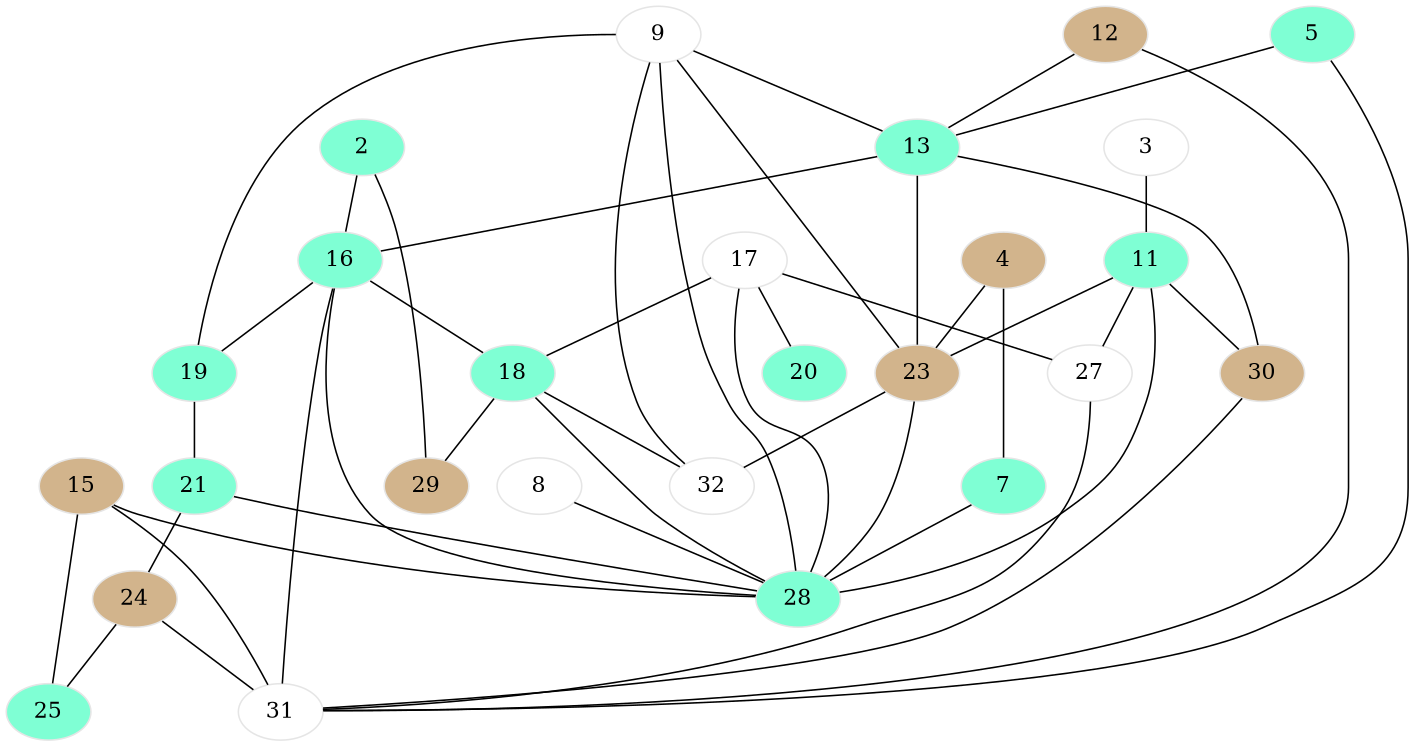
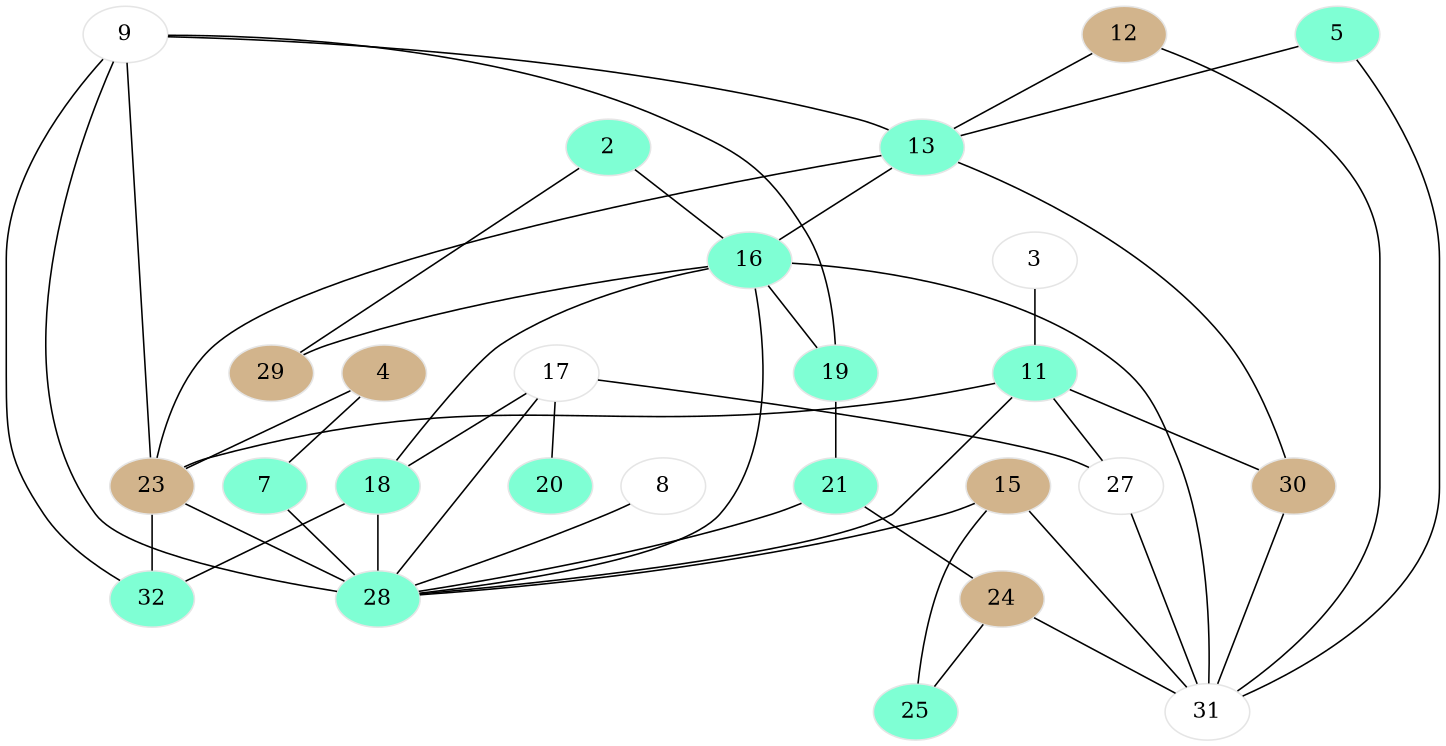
(470, 430) -> (503, 300)
(712, 486) -> (152, 599)
